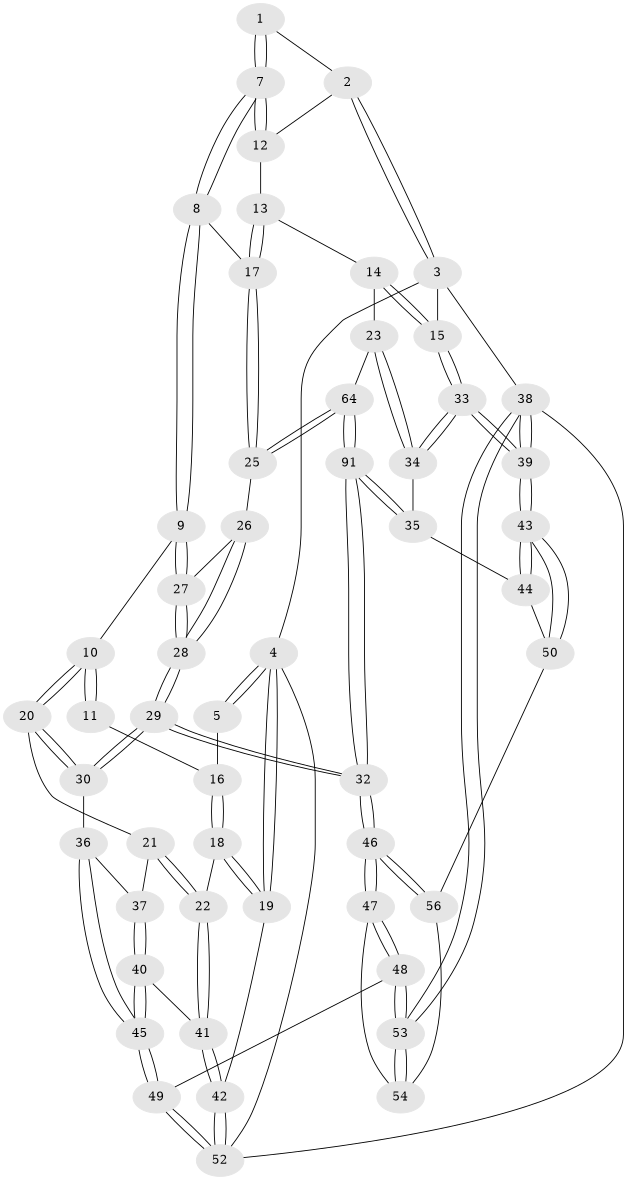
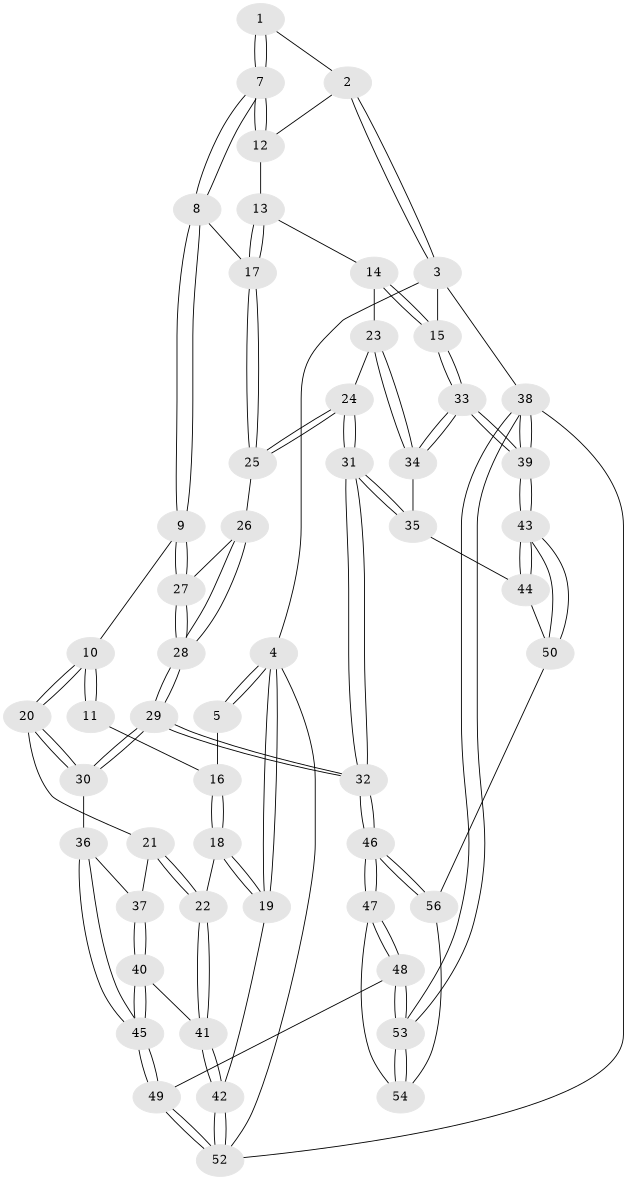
(350, 400) -> (350, 400)
(350, 463) -> (350, 463)
